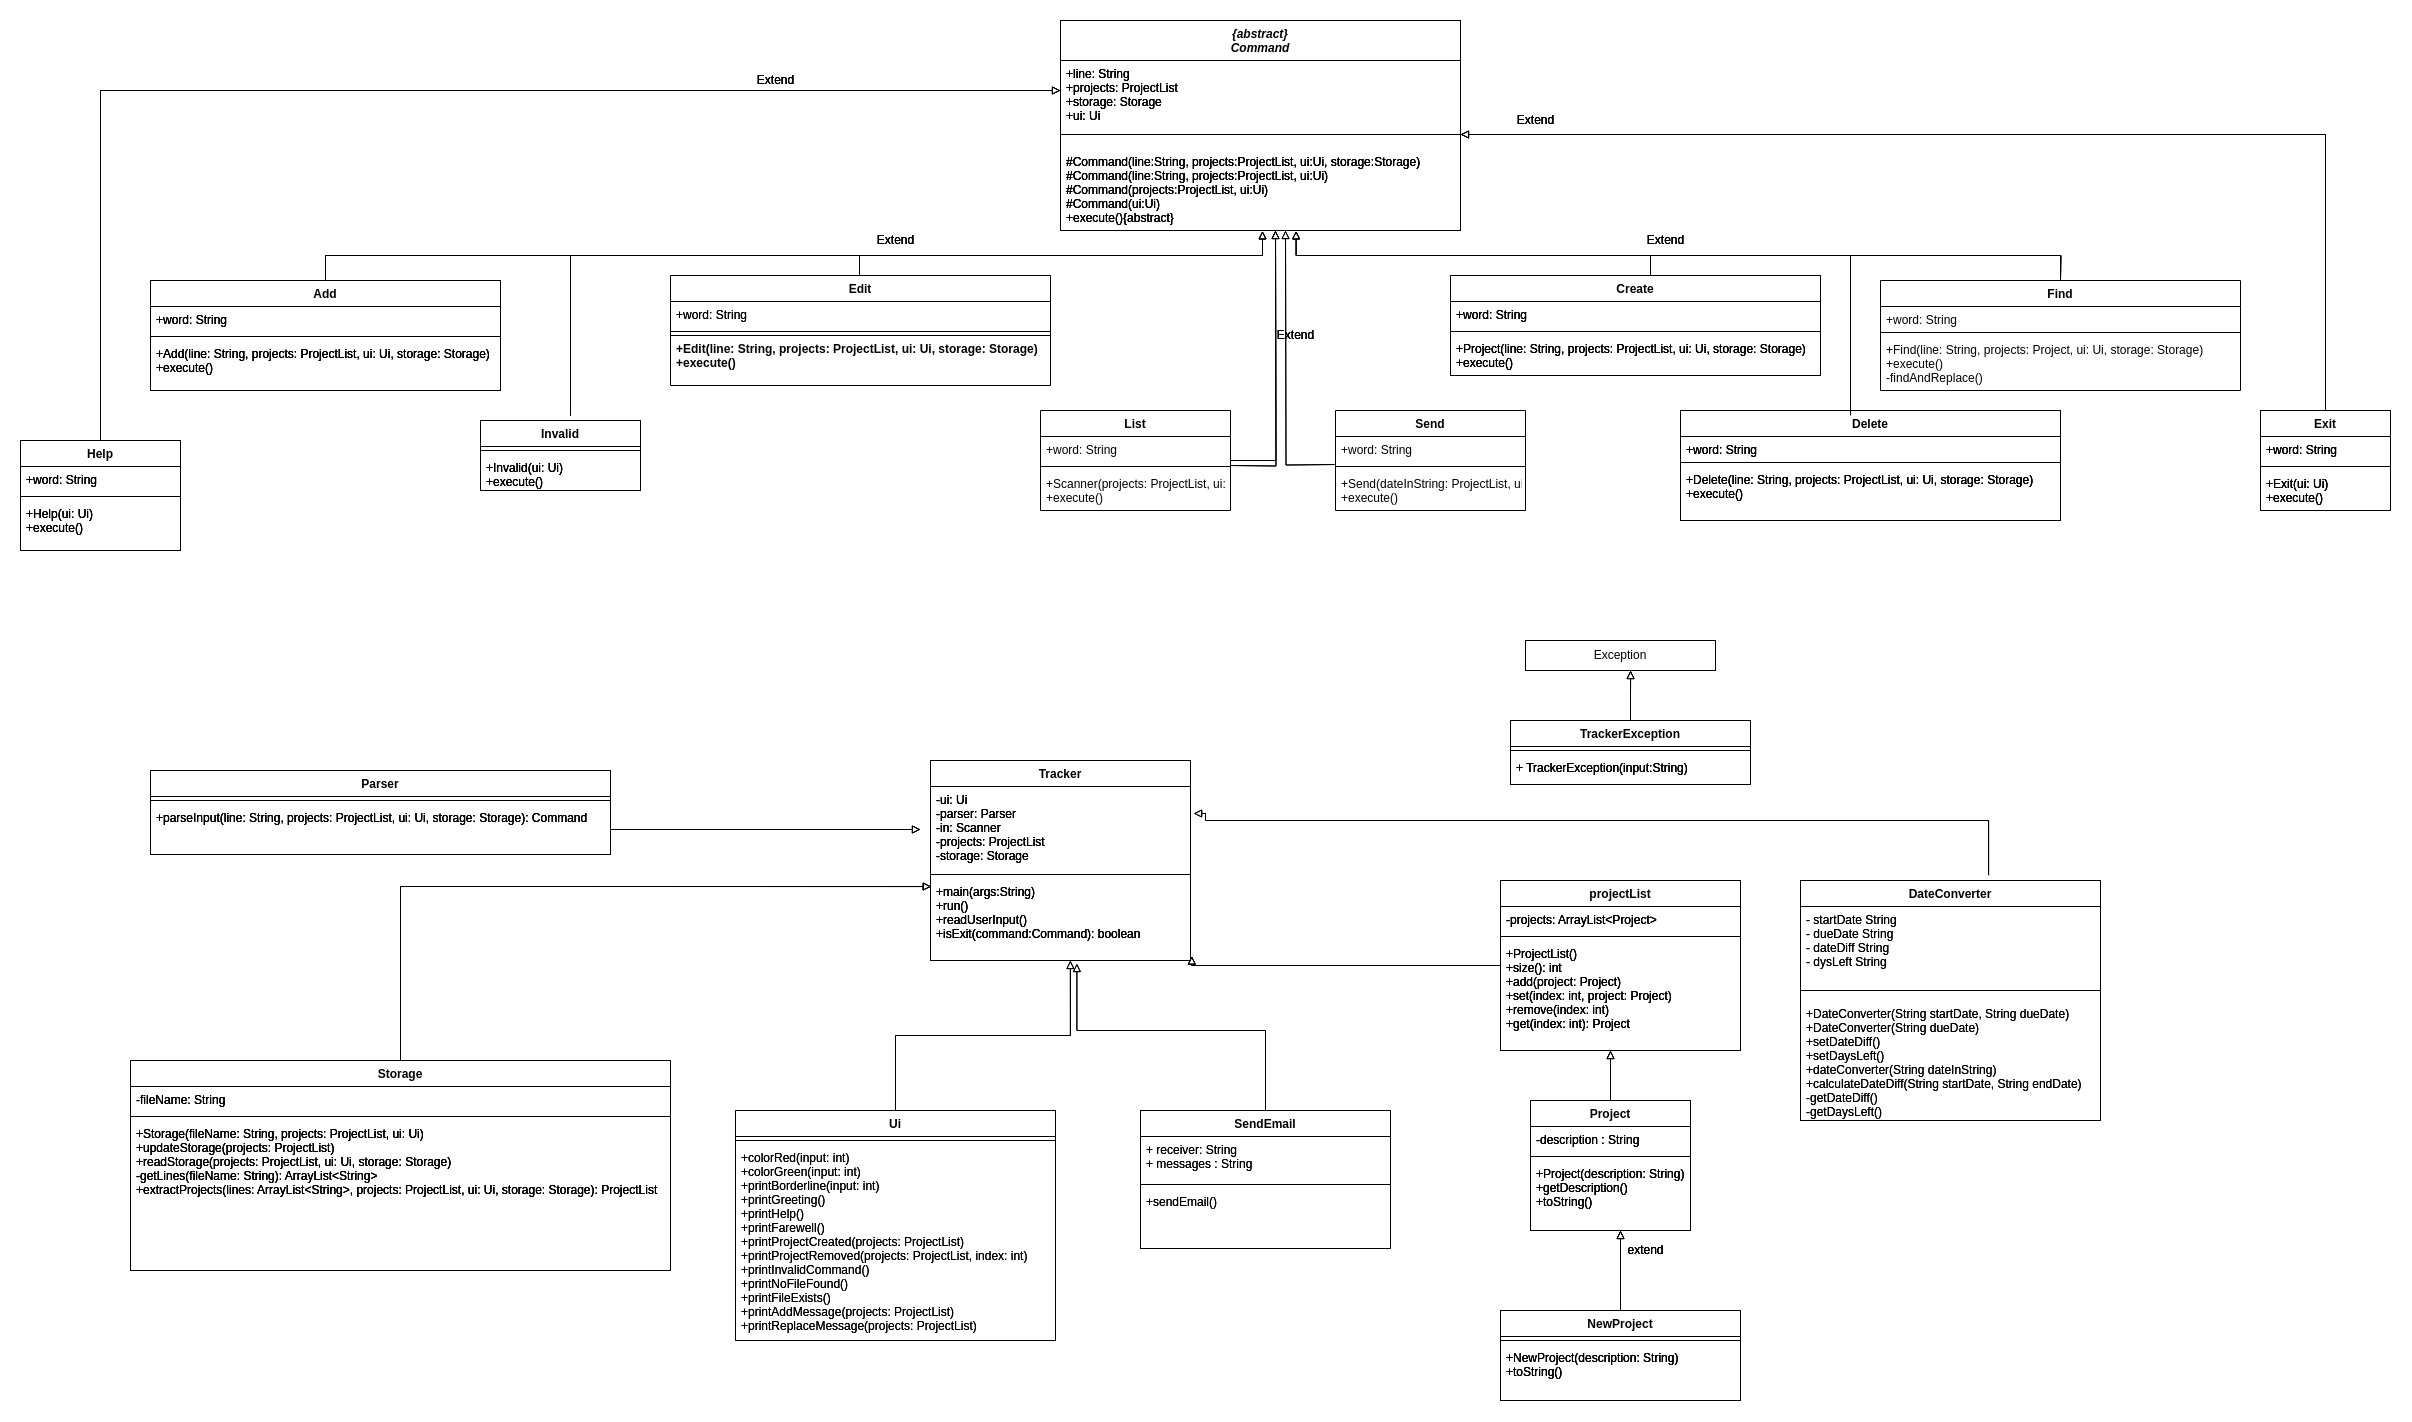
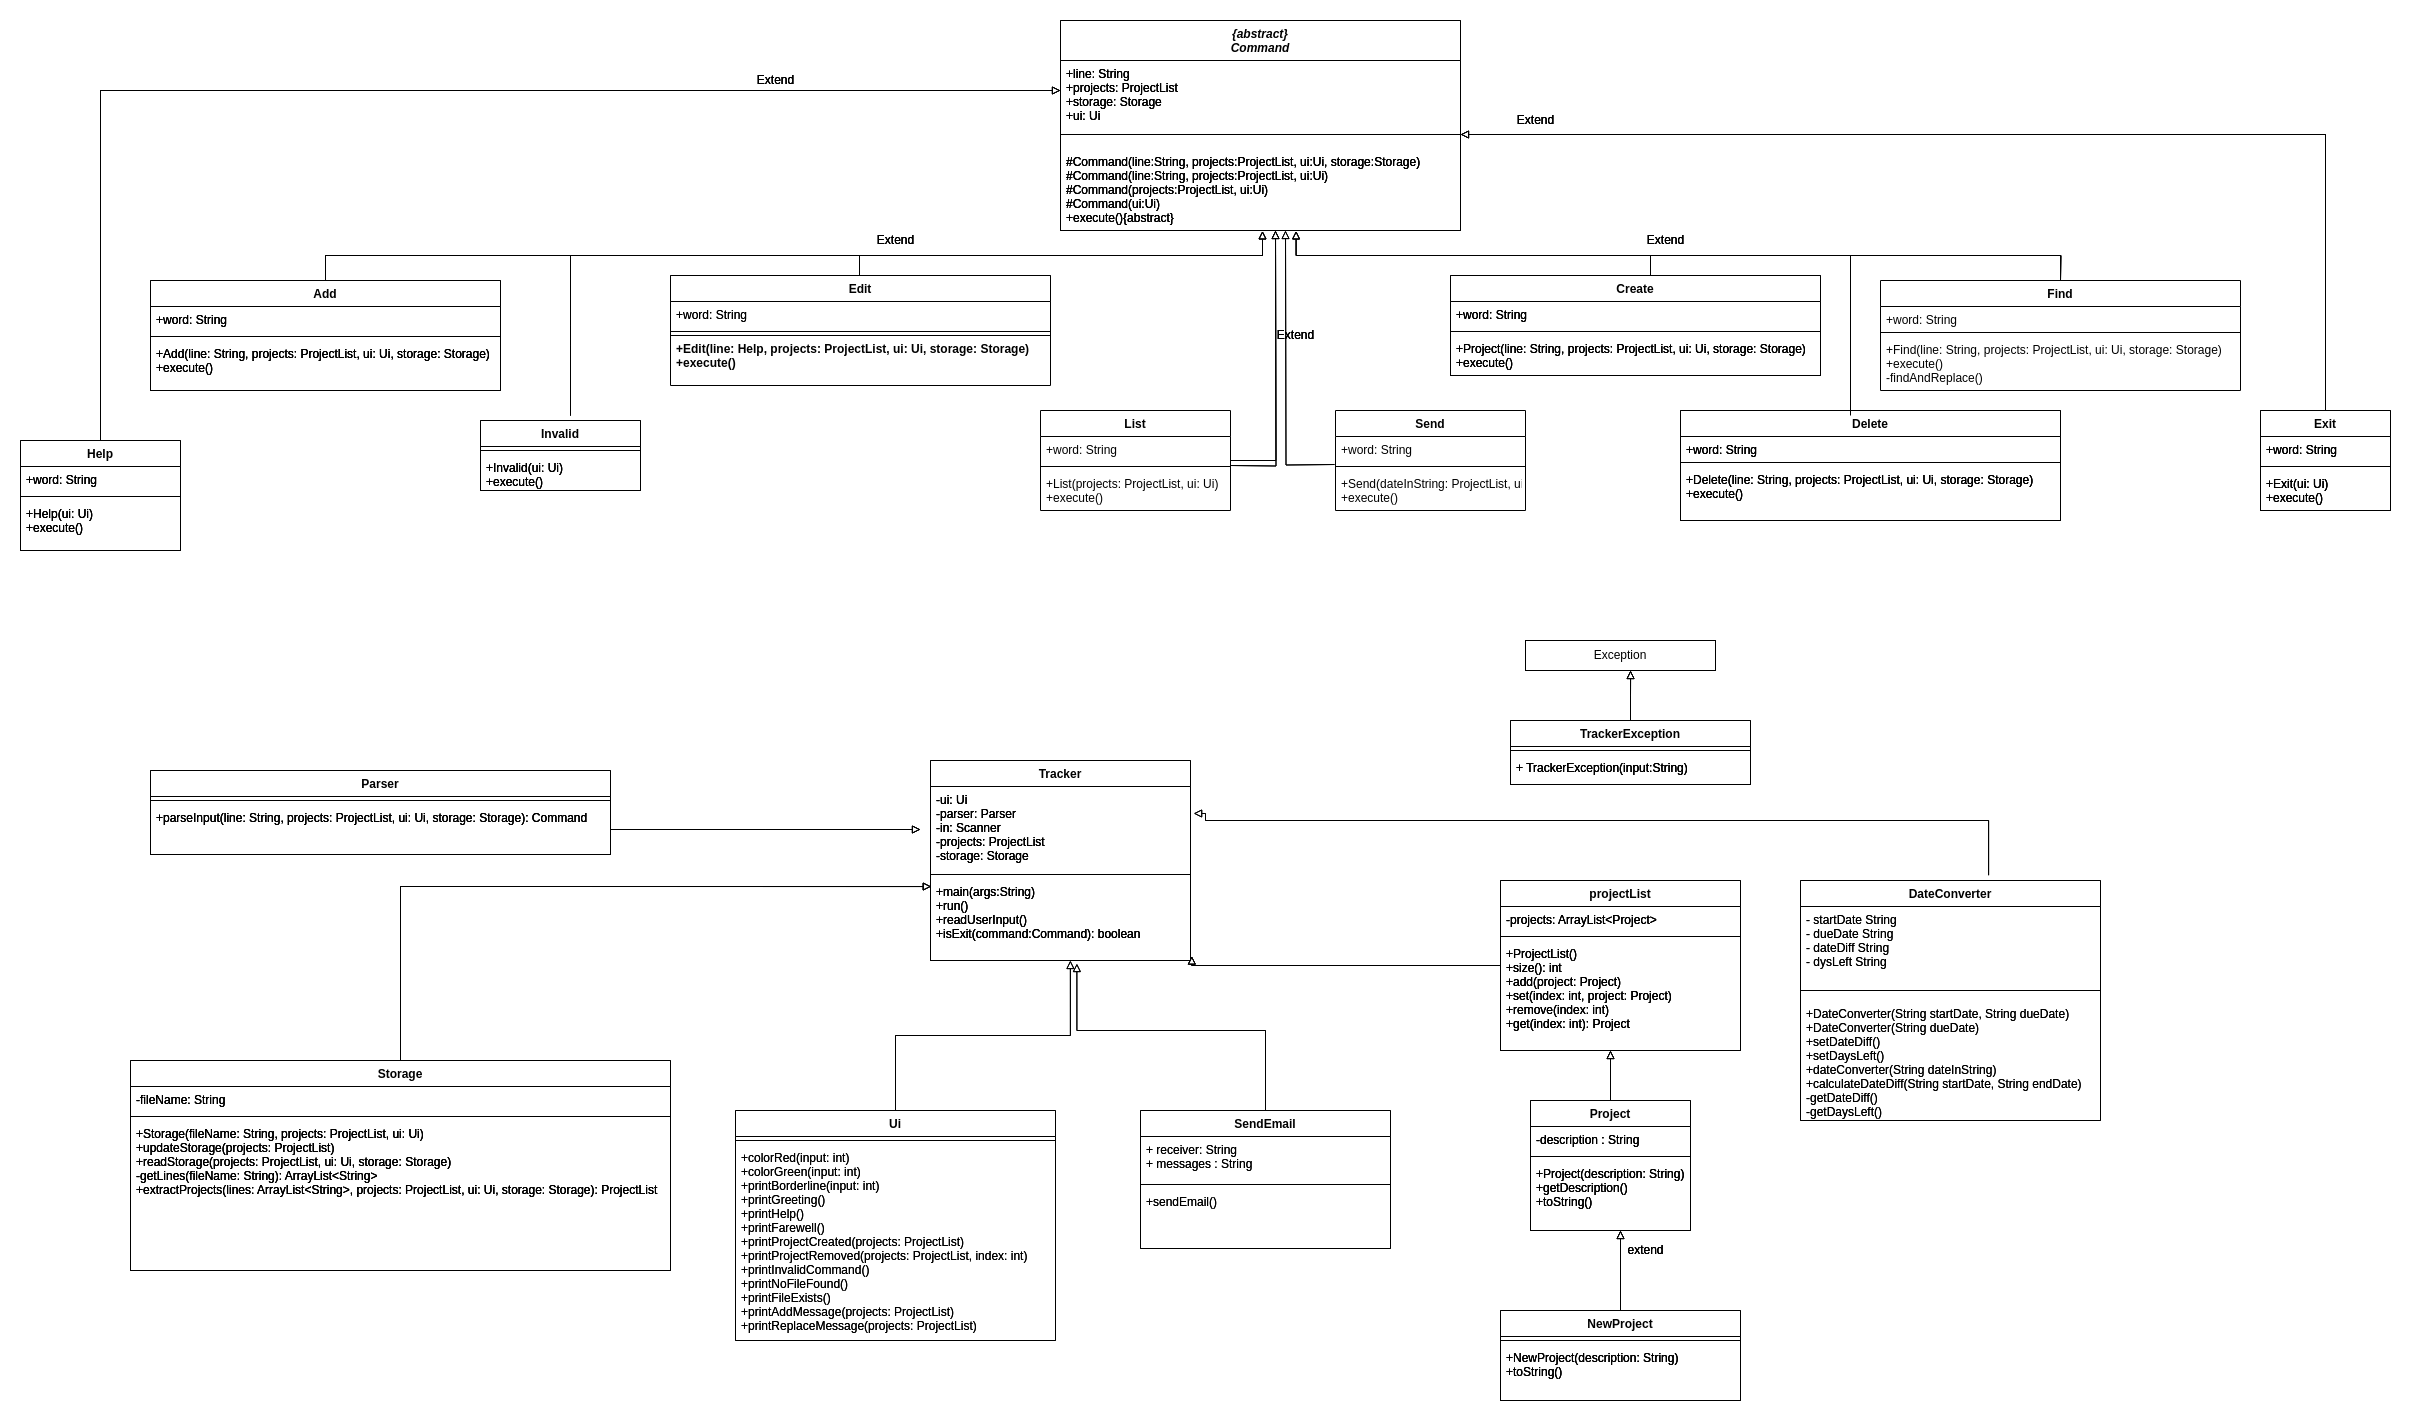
(872, 349) -> (865, 349)
(2070, 350) -> (2082, 350)
(1163, 484) -> (1151, 484)
